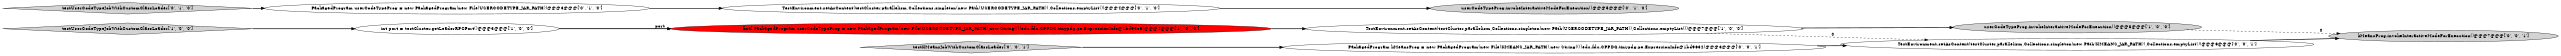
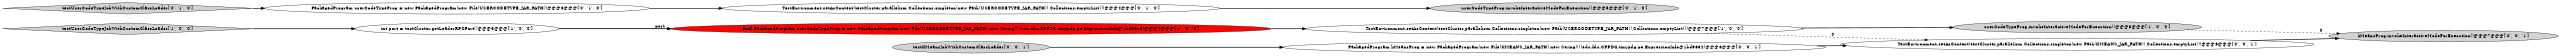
(971, 47) -> (971, 47)
